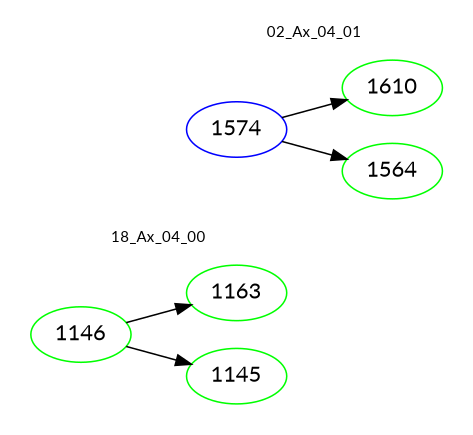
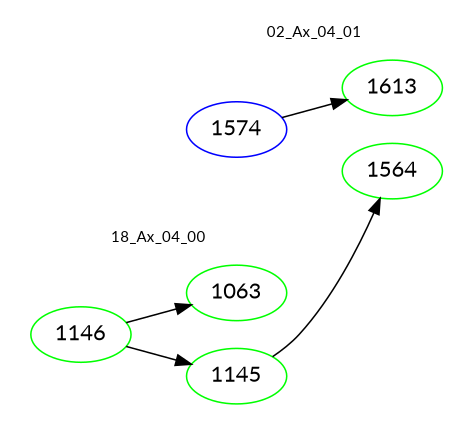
(392, 88) -> (392, 88)
(307, 148) -> (332, 291)
(237, 293) -> (237, 293)
